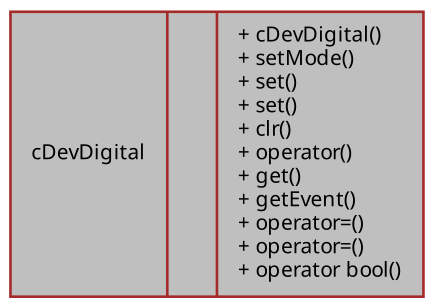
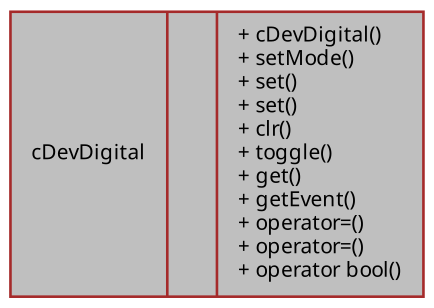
(295, 153) -> (286, 153)
